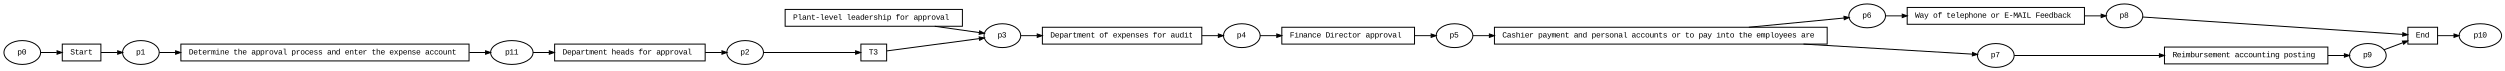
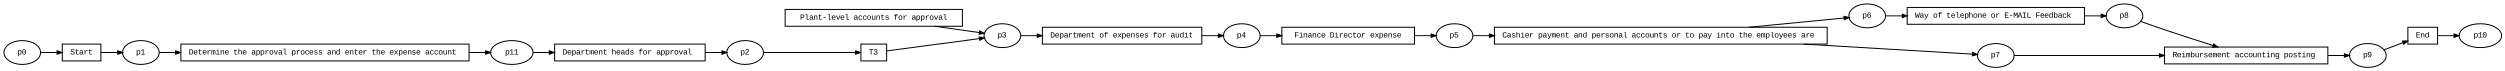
(874, 18) -> (874, 18)
(2273, 26) -> (2177, 34)
(1348, 36) -> (1348, 36)
